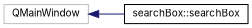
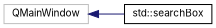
(186, 14) -> (168, 14)
